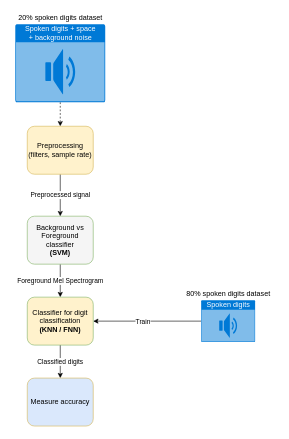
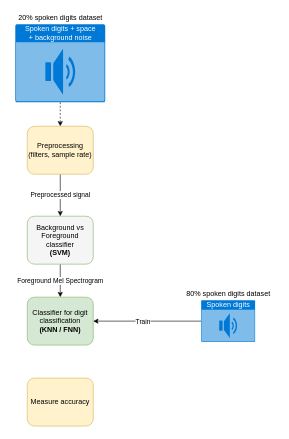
(60, 321) -> (60, 321)
(60, 365) -> none
(60, 402) -> (60, 402)
